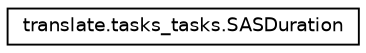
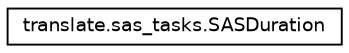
(183, 27) -> (175, 27)
